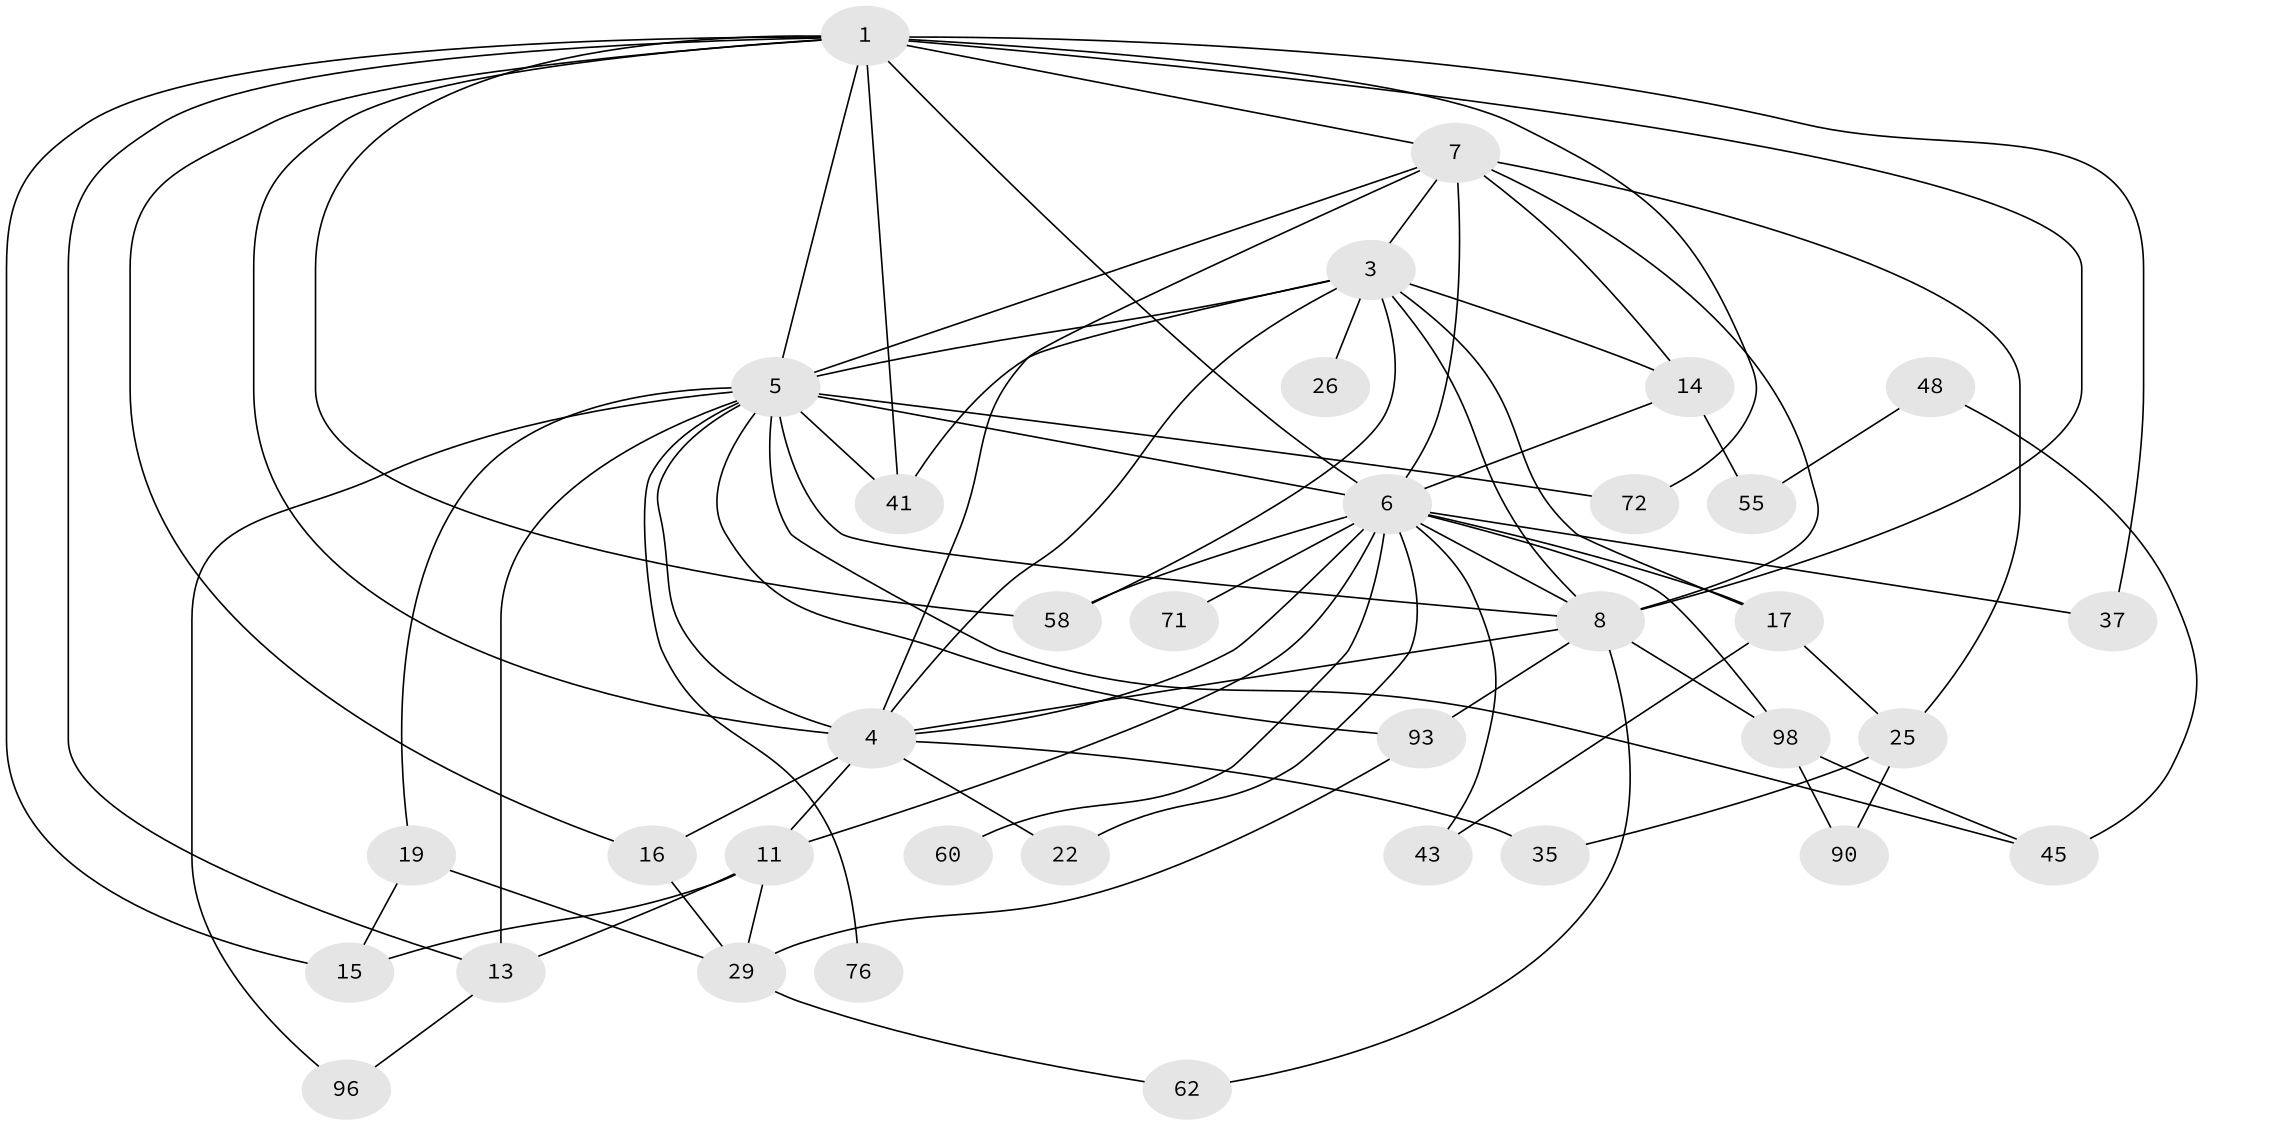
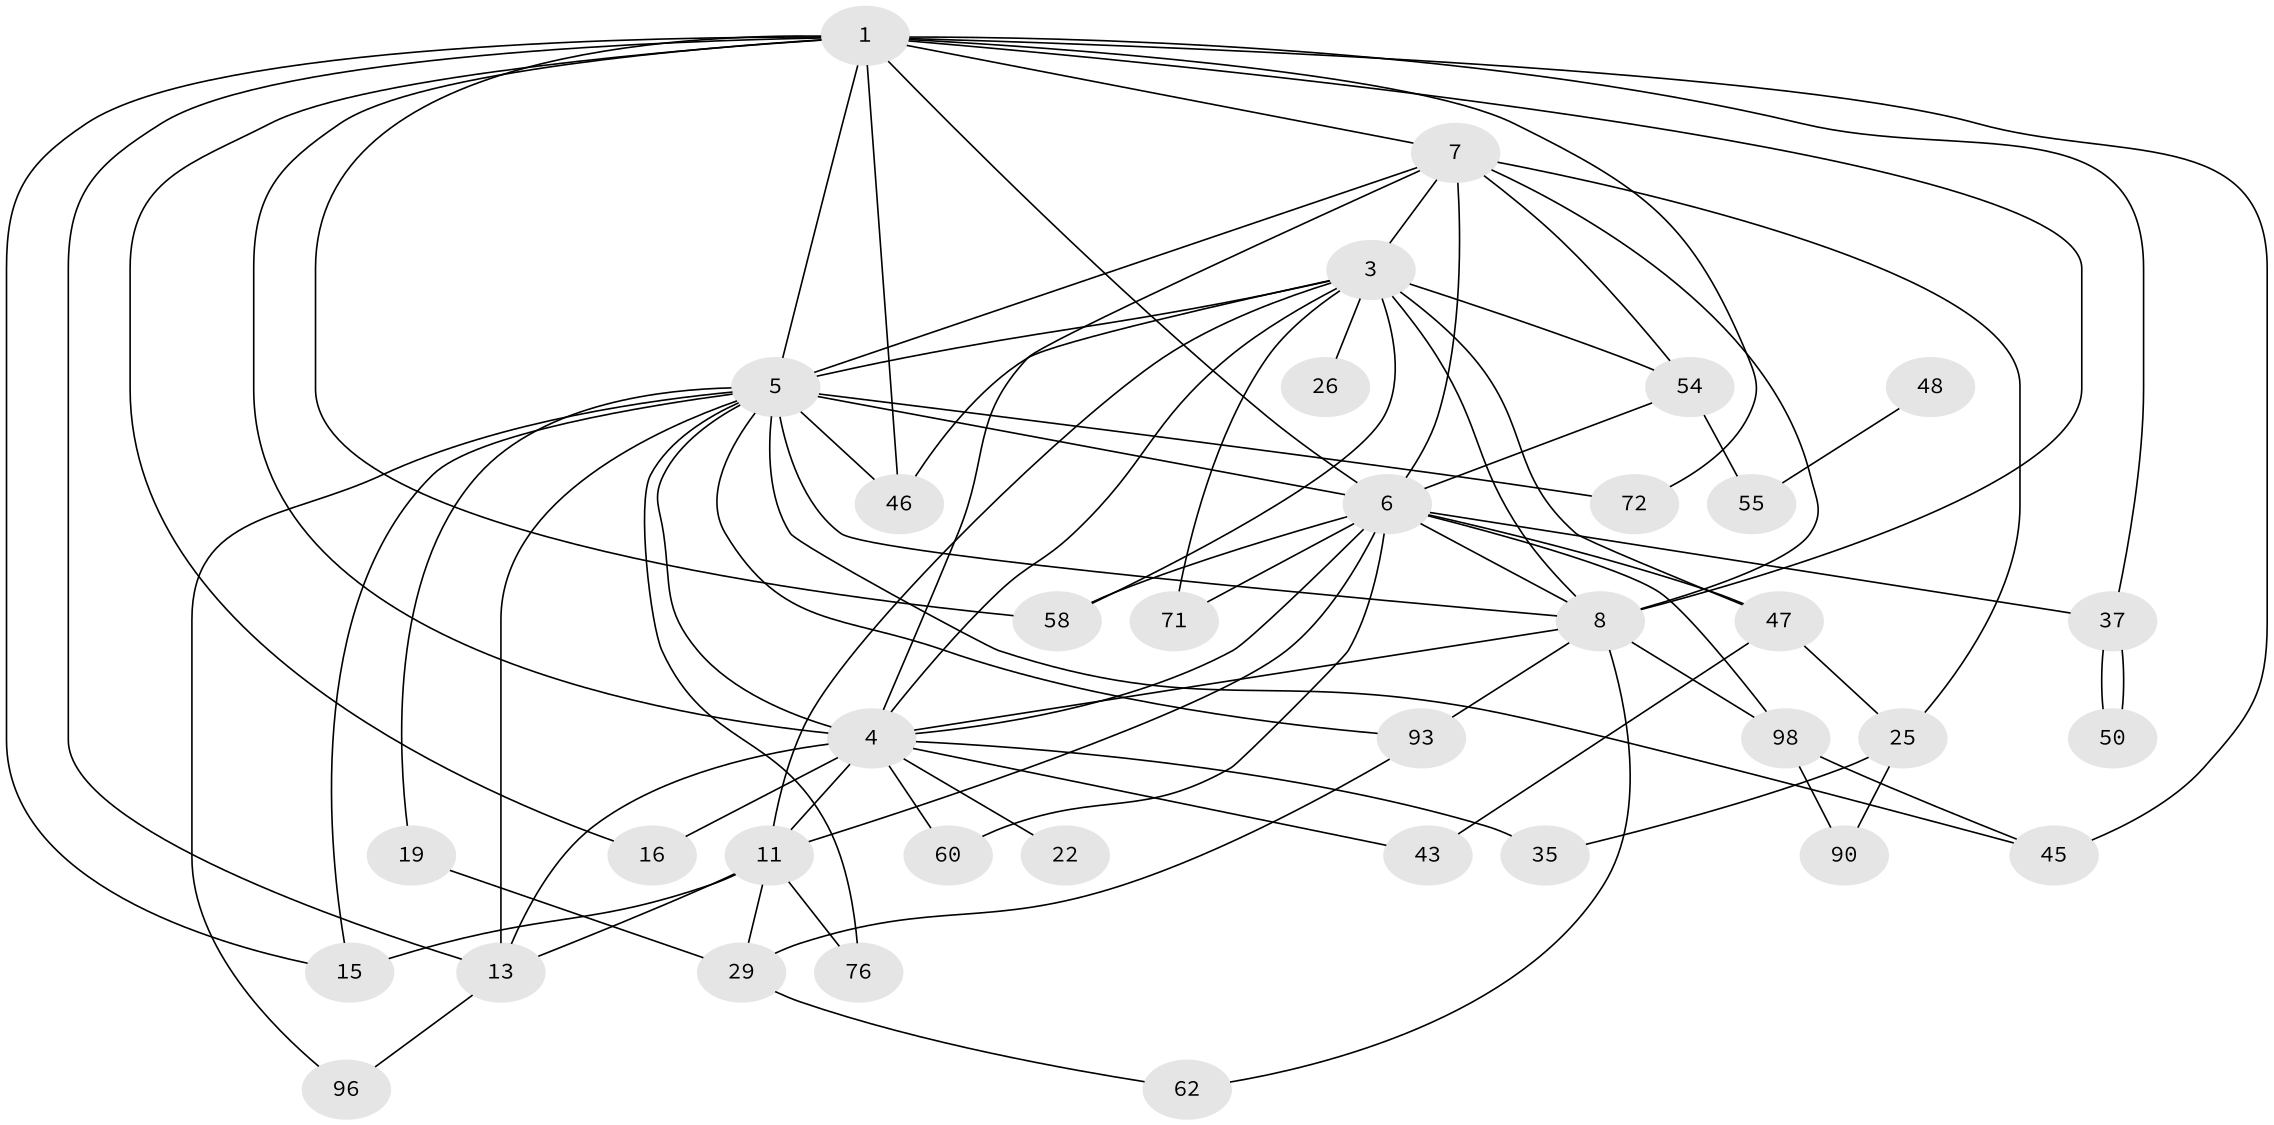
(1690, 387) -> (1690, 387)
none -> (1230, 424)
none -> (997, 500)
(899, 504) -> (899, 504)
(2173, 597) -> (1947, 117)
(1779, 621) -> (1779, 621)
(1495, 670) -> (1126, 792)
none -> (2113, 738)
(1323, 742) -> none
none -> (910, 797)
none -> (639, 798)
(381, 914) -> (381, 548)
(697, 914) -> none
none -> (814, 914)
